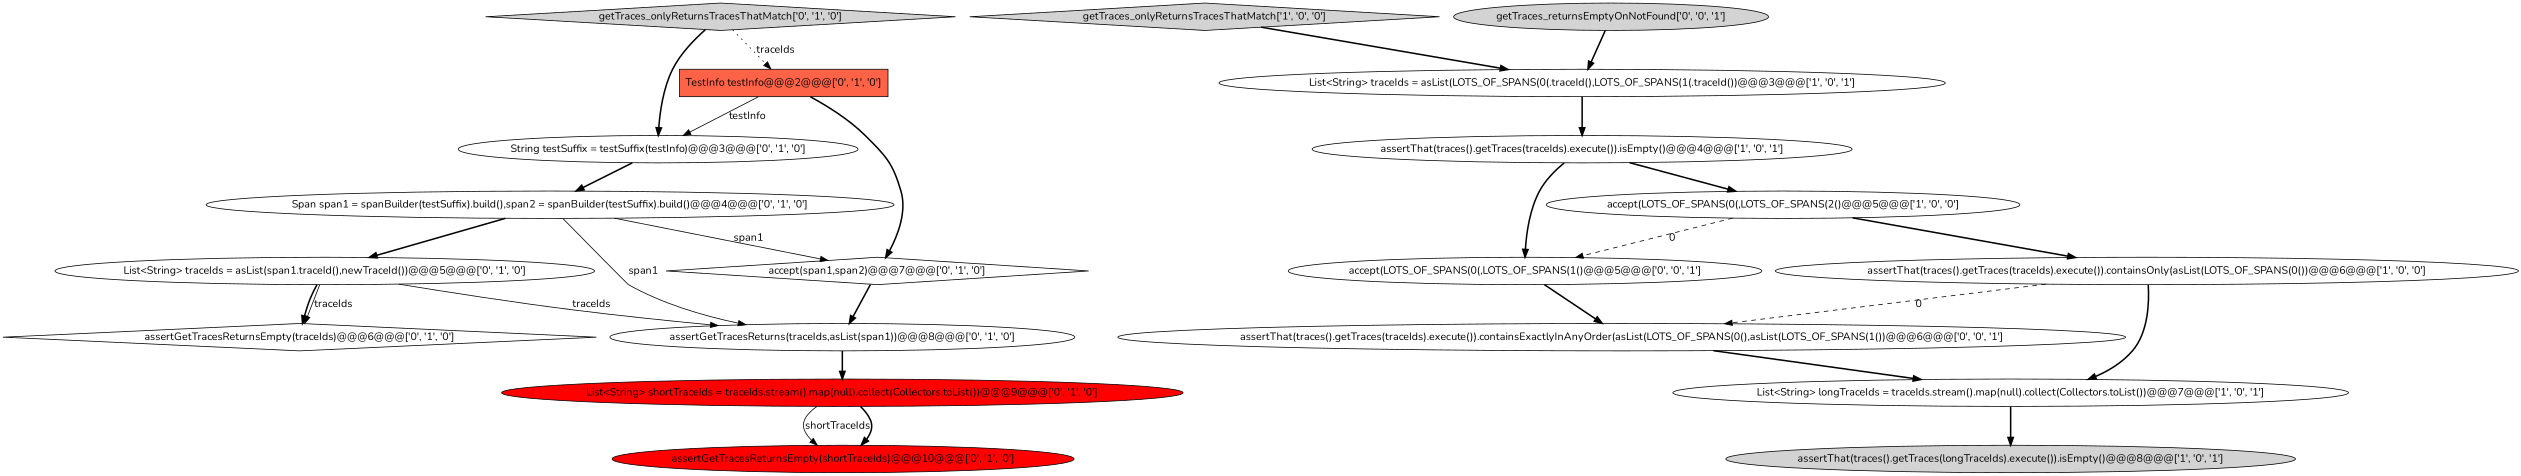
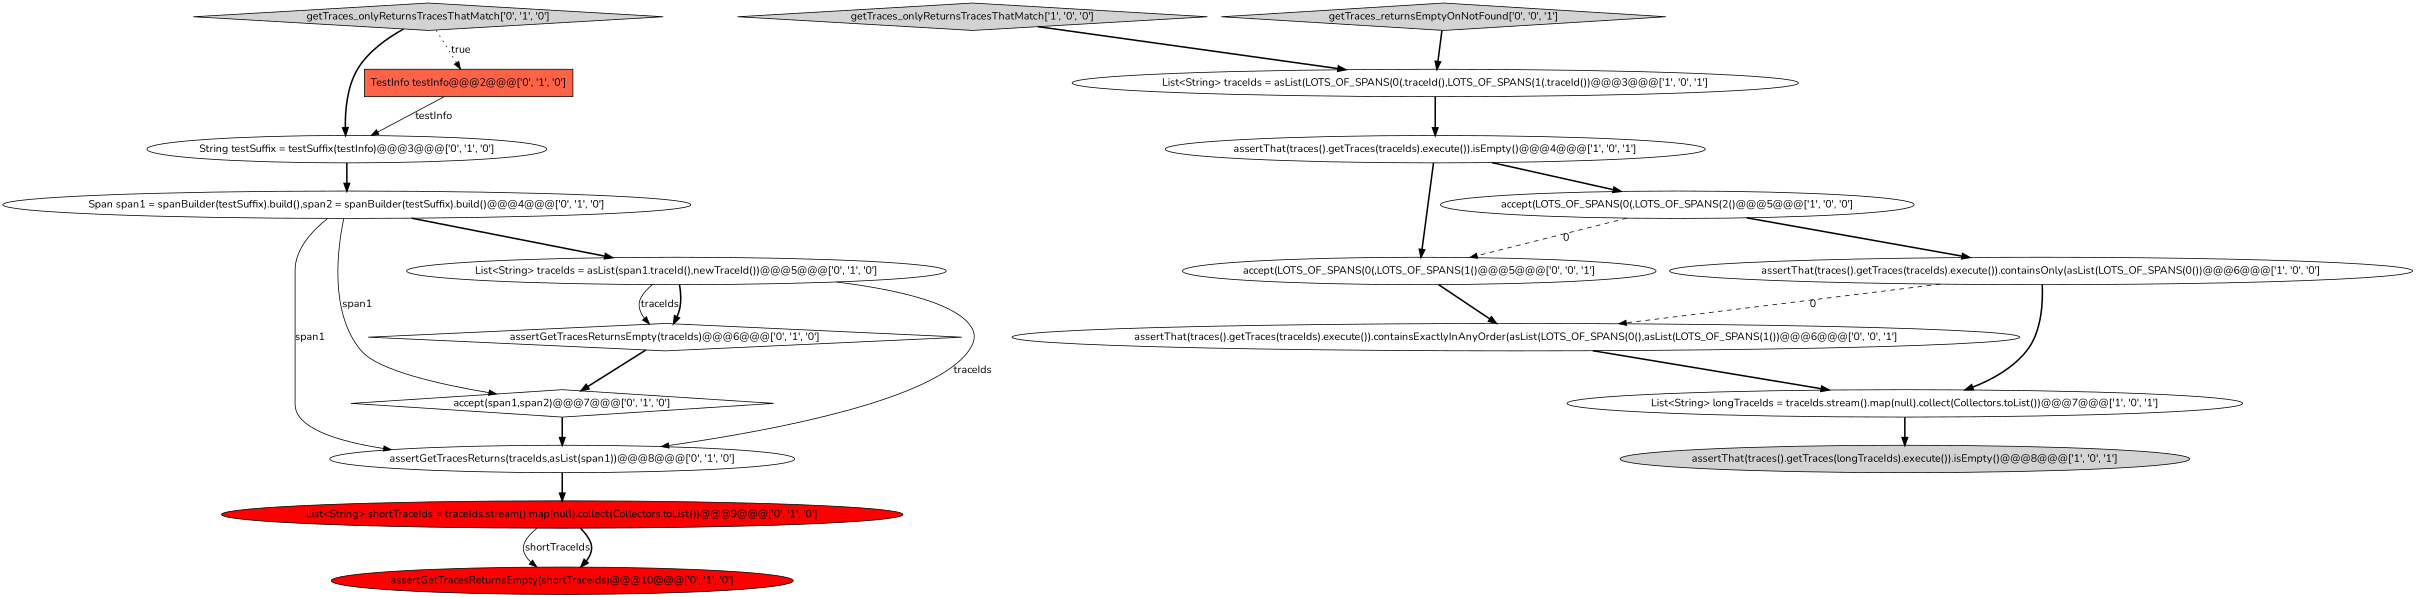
(1611, 17) -> (1444, 17)
(776, 50) -> (461, 50)
(886, 158) -> (617, 368)
